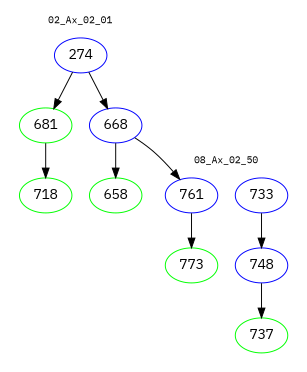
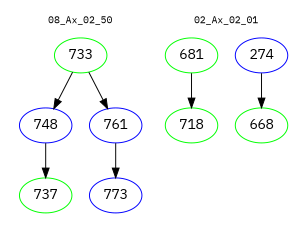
(65, 86) -> none
(116, 125) -> (262, 125)
(164, 161) -> (96, 86)
(116, 195) -> none
(262, 195) -> (81, 55)
(192, 265) -> (116, 195)
